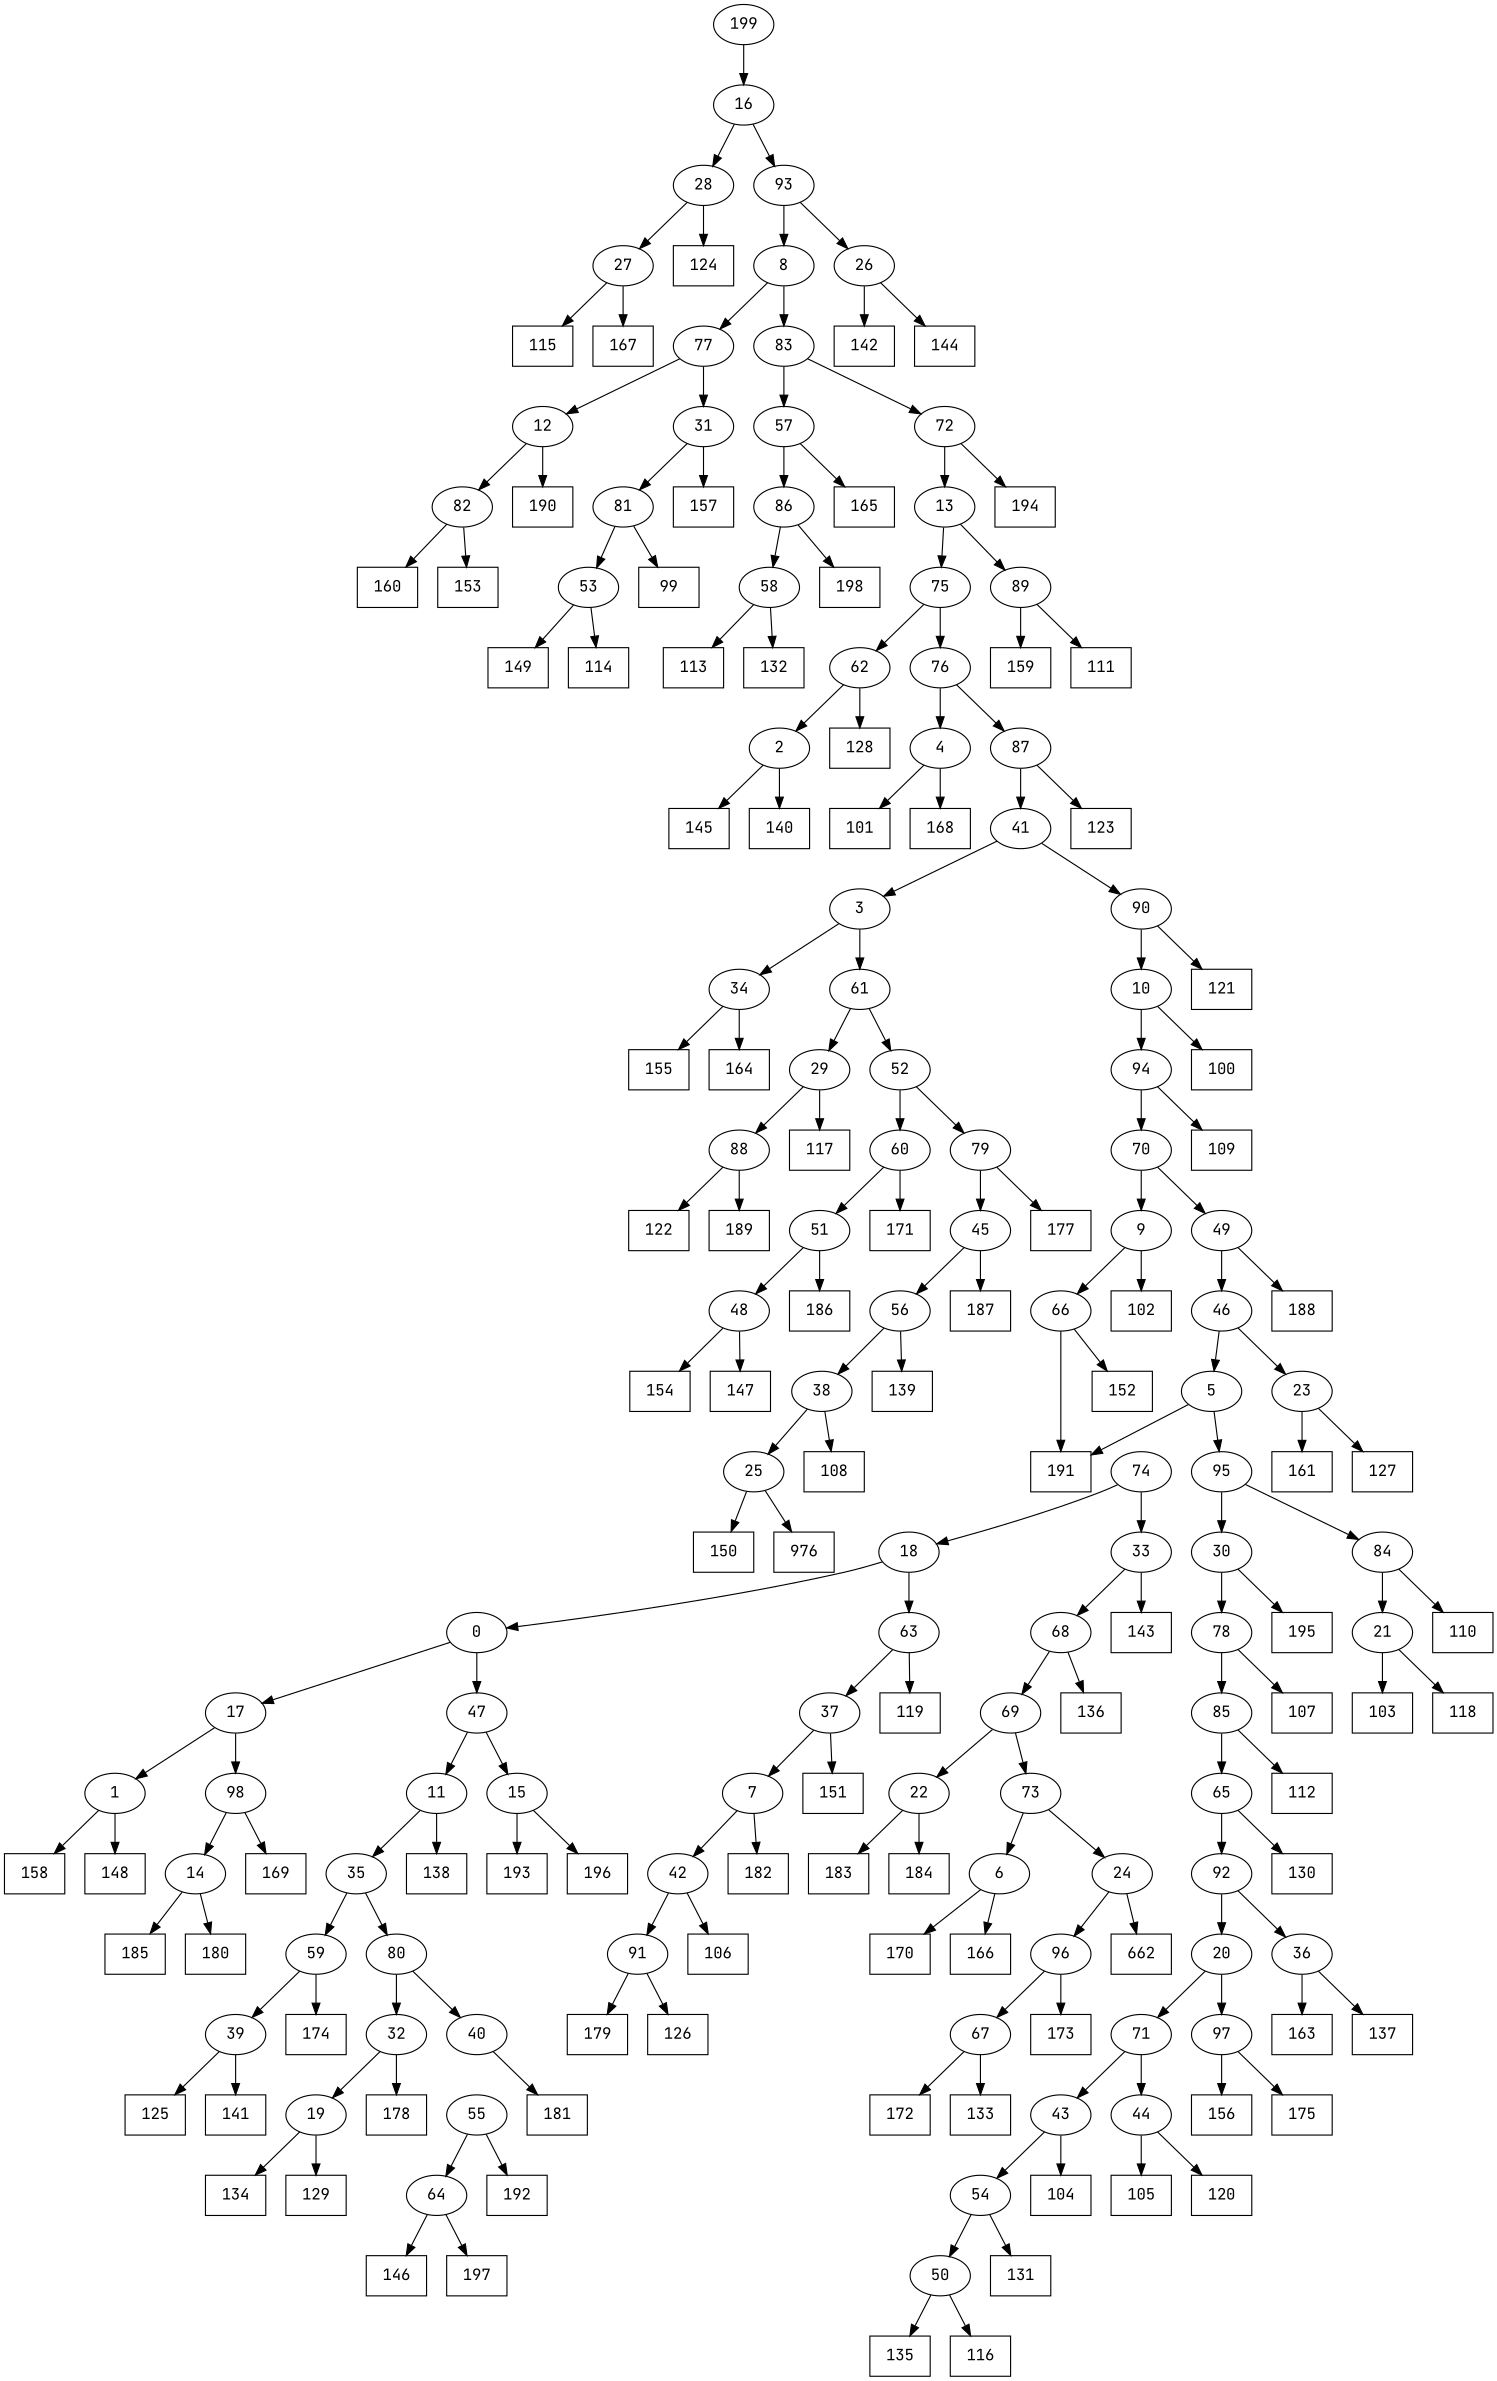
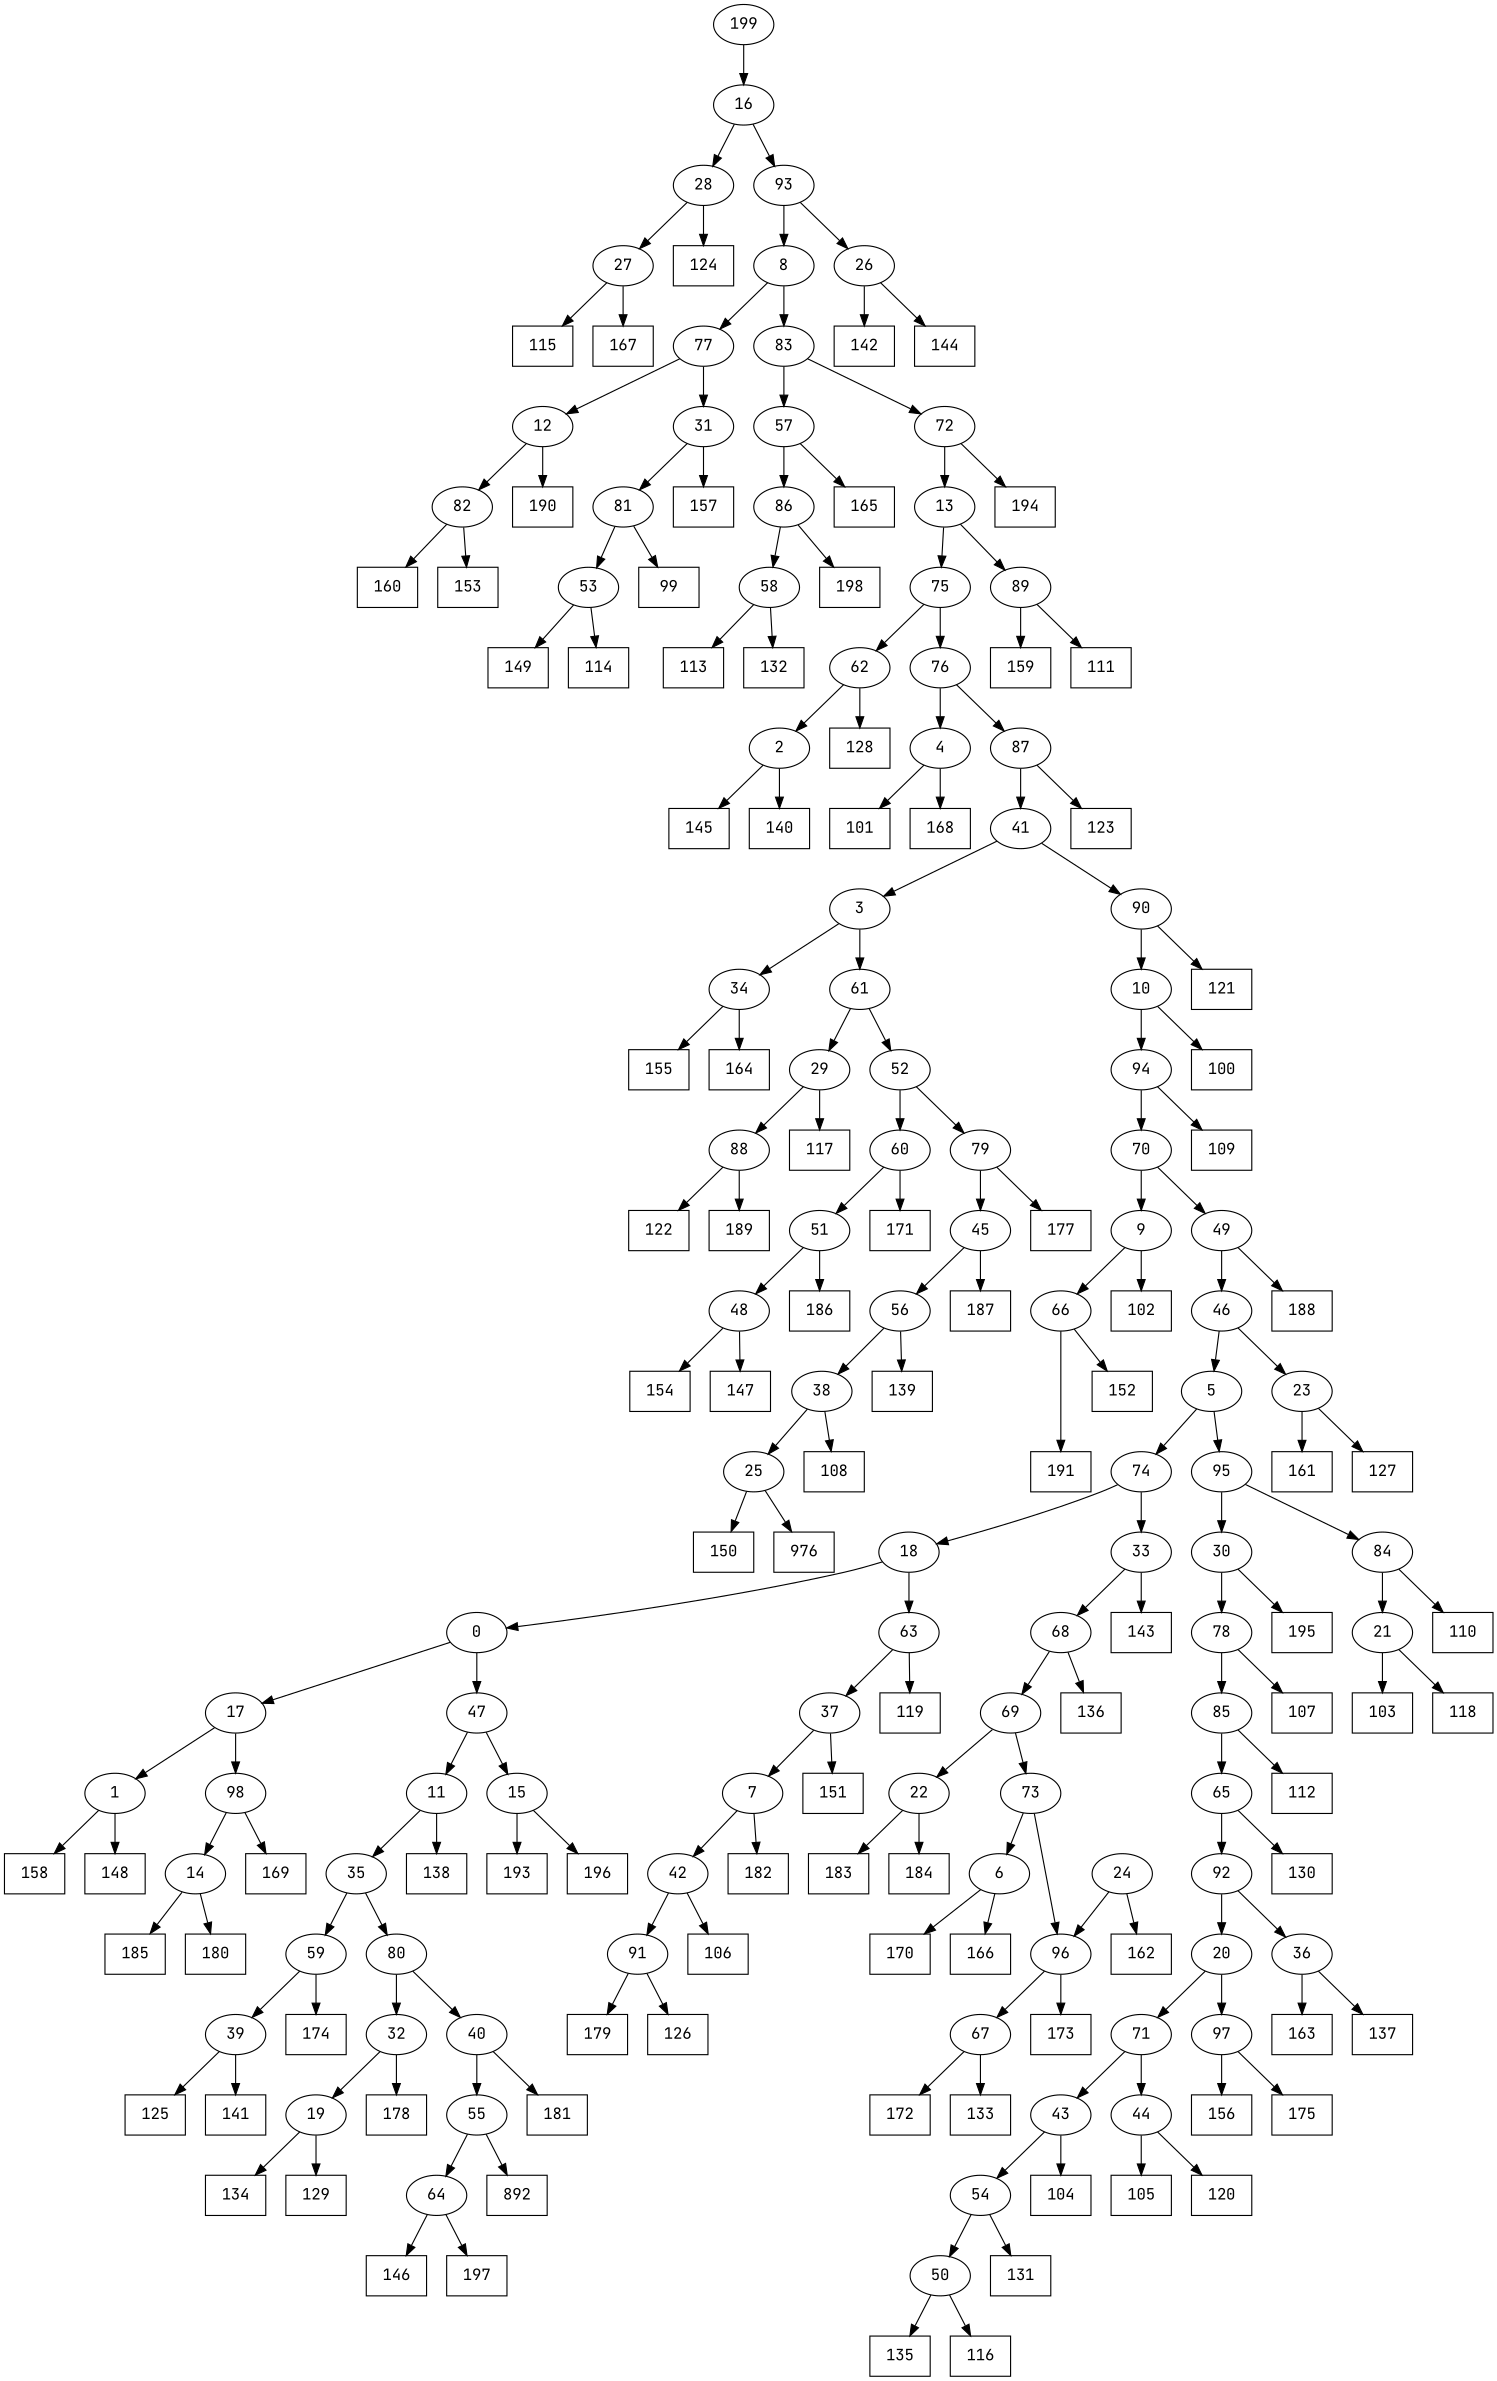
(1145, 1427) -> (1180, 1427)
(1072, 1830) -> (1045, 1868)
(1141, 1954) -> (1141, 1954)
none -> (477, 2069)
(517, 2195) -> (517, 2195)
